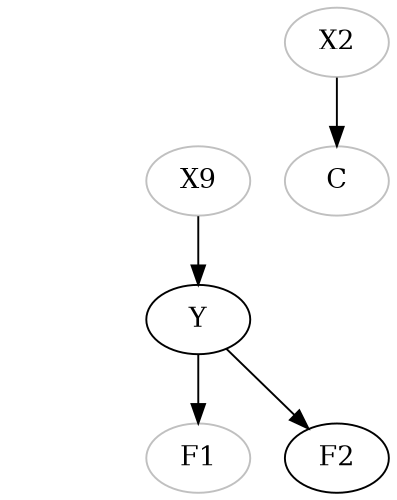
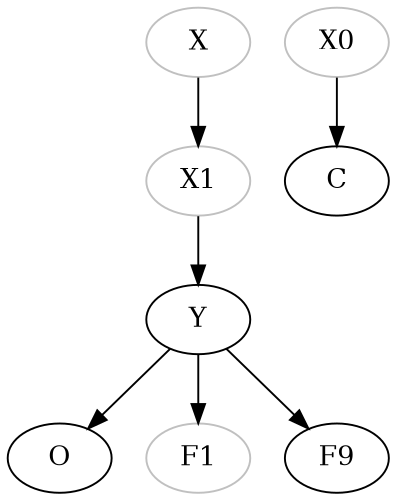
none -> (198, 42)
(337, 42) -> (337, 42)
(198, 181) -> (198, 181)
(337, 181) -> (337, 181)
none -> (60, 458)
(337, 458) -> (337, 458)
